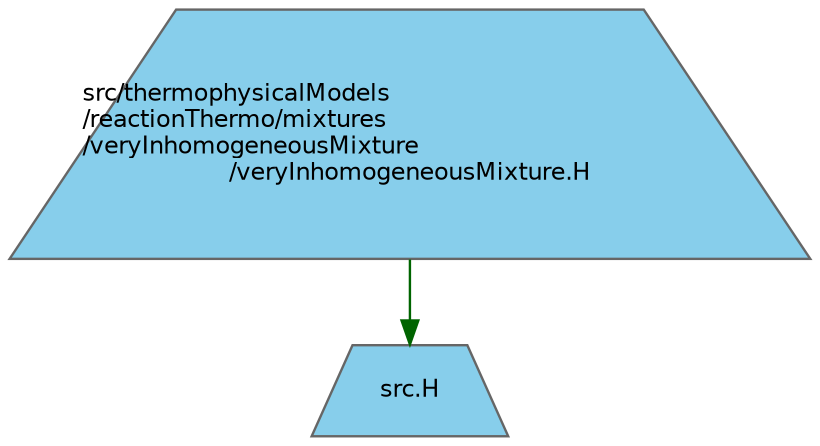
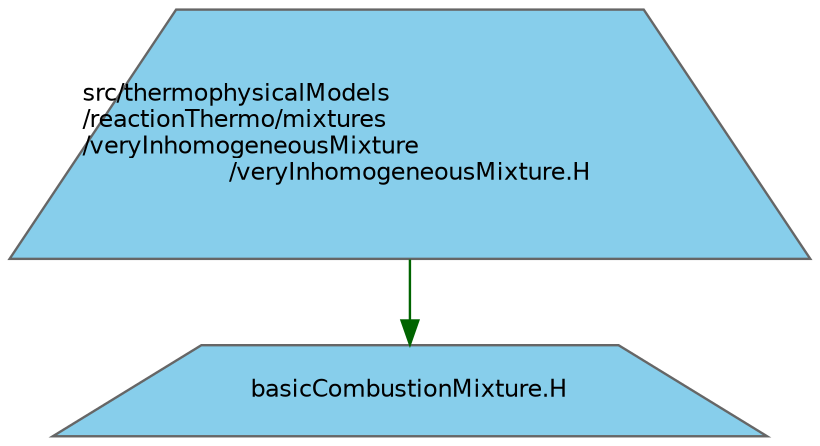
(410, 391) -> (410, 391)
